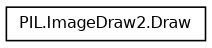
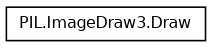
(106, 24) -> (106, 24)
